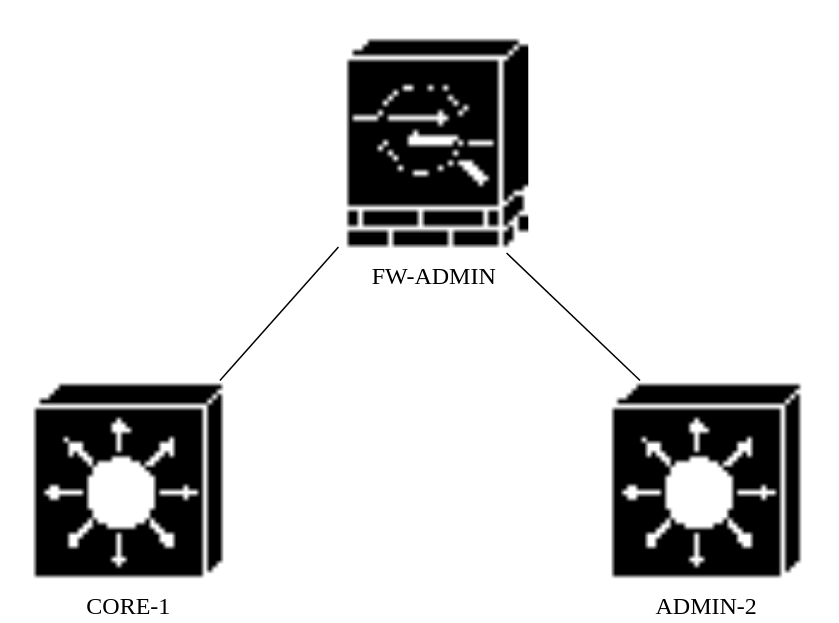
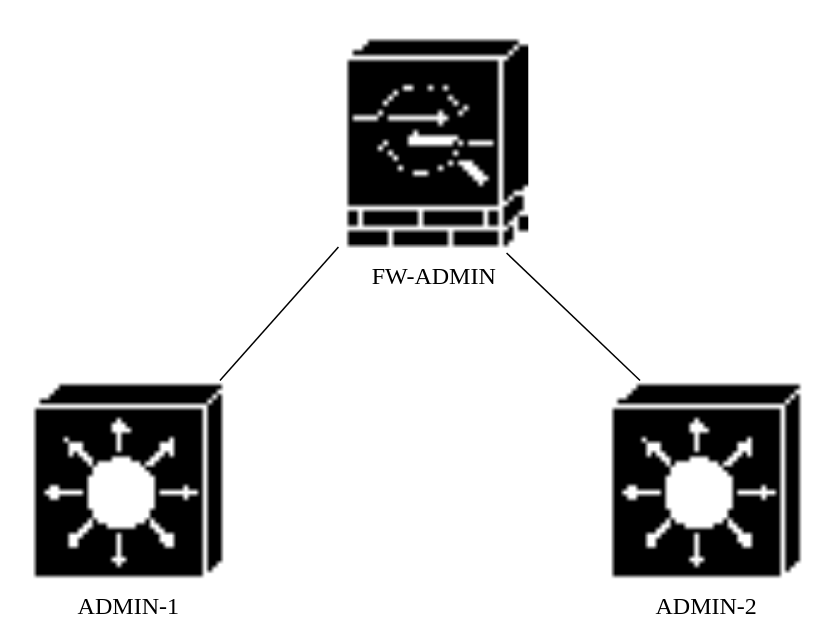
(129, 603) -> (129, 603)
